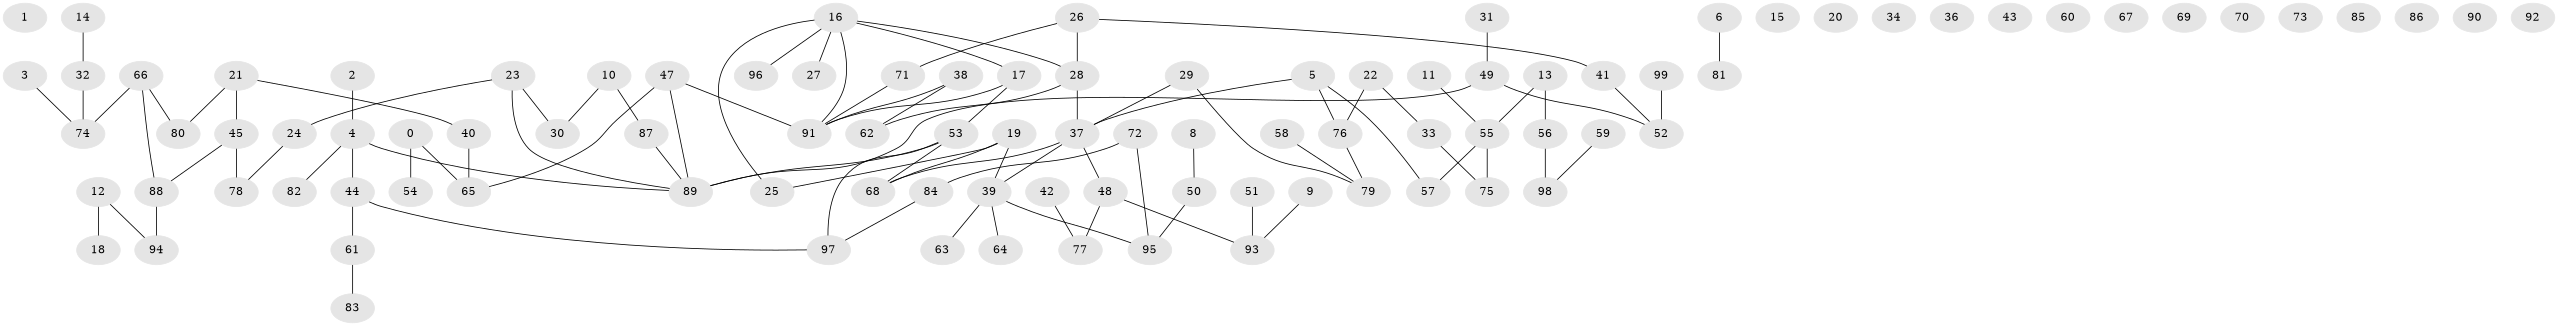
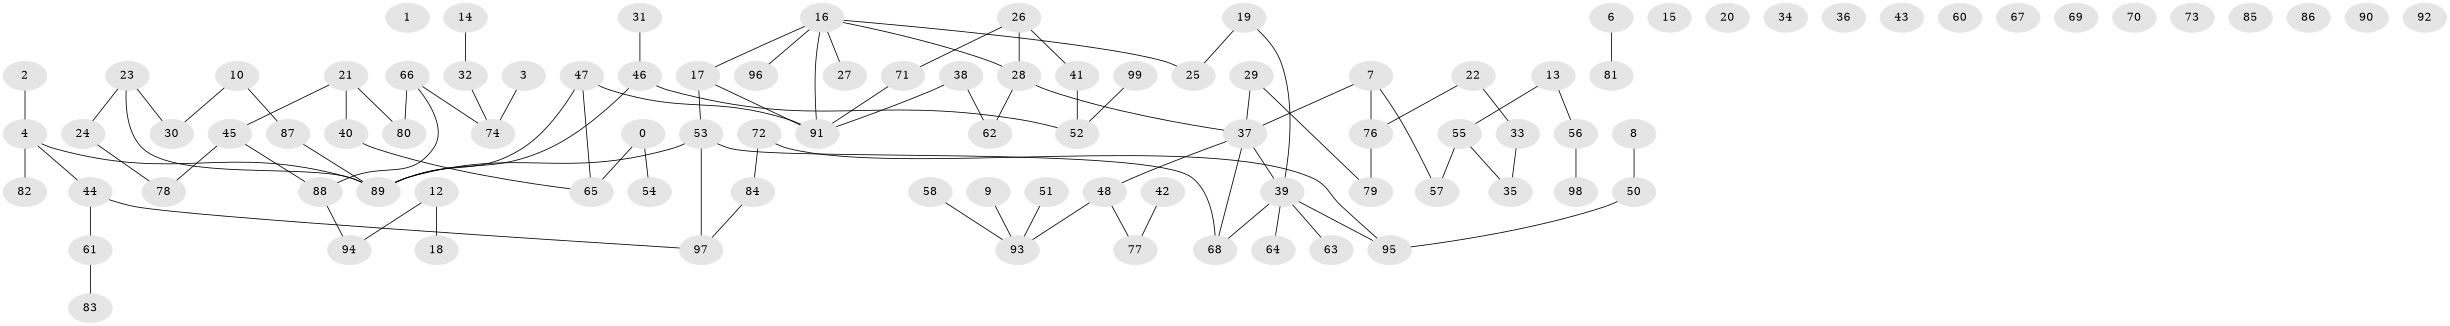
(1313, 76) -> (1371, 76)
(1429, 76) -> none
(1487, 76) -> (640, 76)
(1603, 134) -> none
(944, 163) -> (1249, 221)
(1325, 163) -> (974, 221)
(1487, 192) -> (1511, 192)
